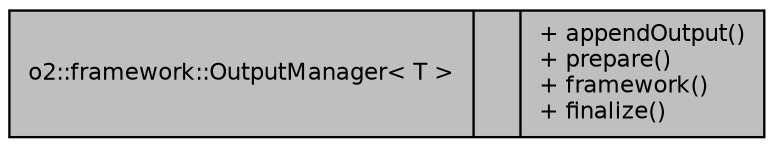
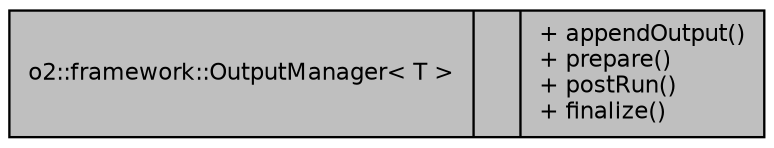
(625, 86) -> (608, 86)
